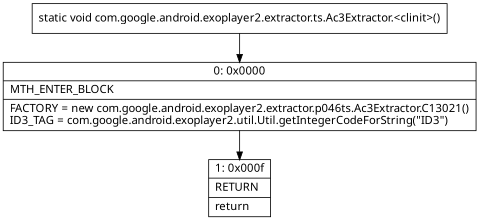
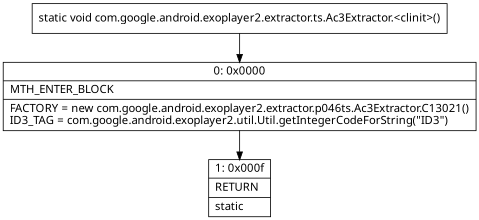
(232, 207) -> (230, 207)
